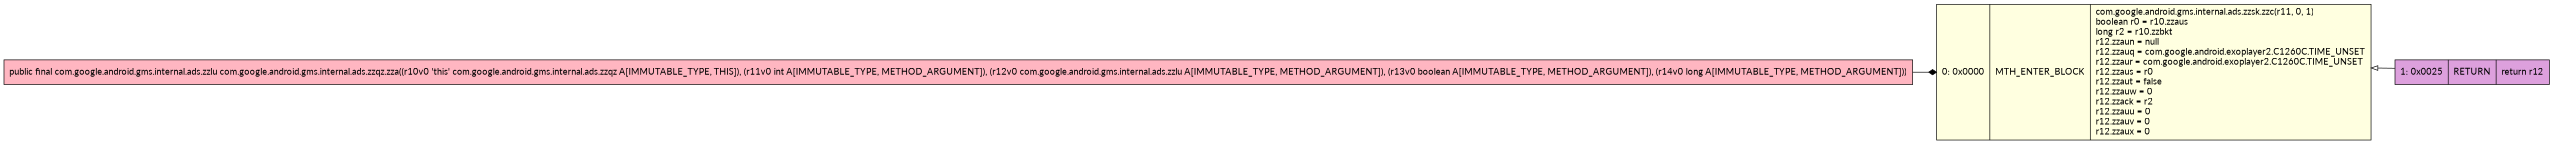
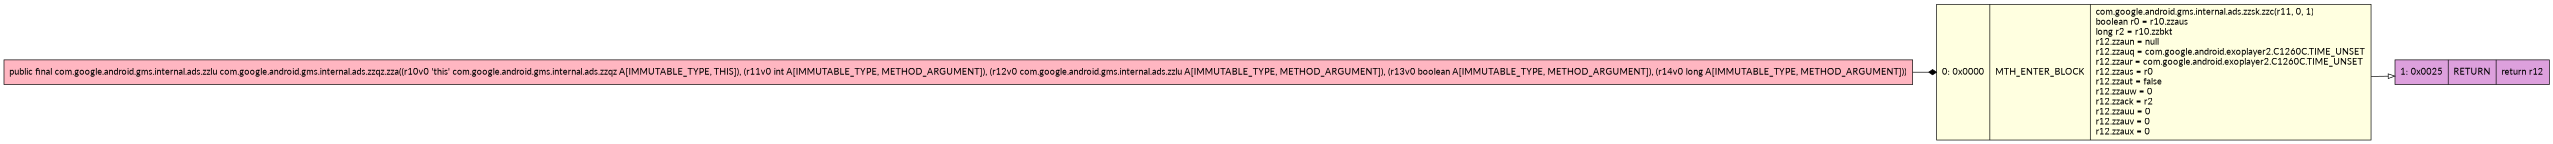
(2386, 68) -> (2380, 76)
